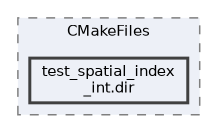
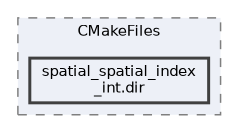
(109, 80) -> (119, 80)
